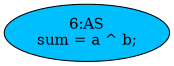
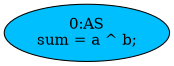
(87, 33) -> (87, 33)
